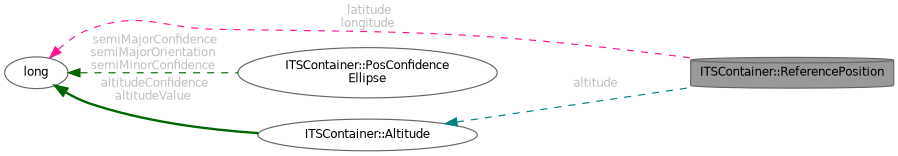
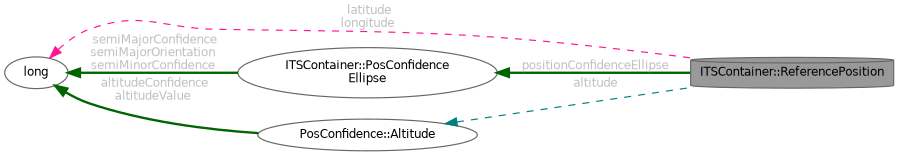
(159, 73) -> (159, 73)
none -> (600, 73)
(368, 135) -> (368, 135)
